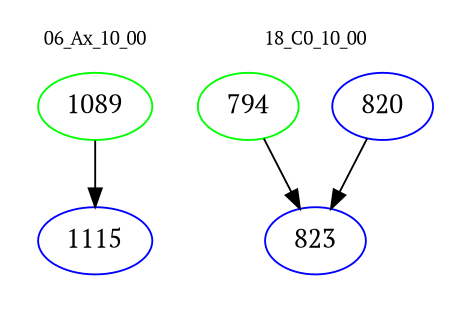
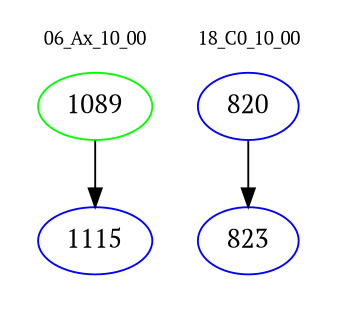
(248, 106) -> none
